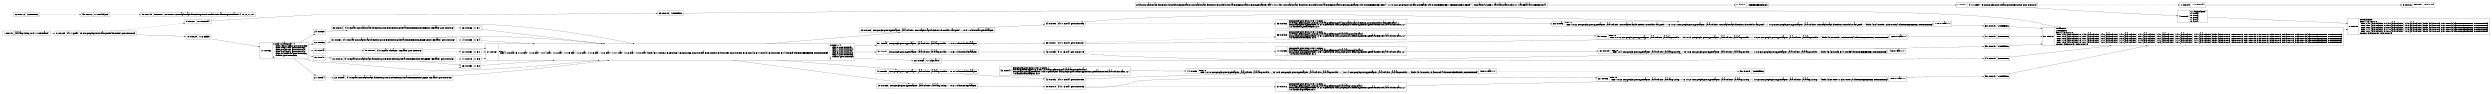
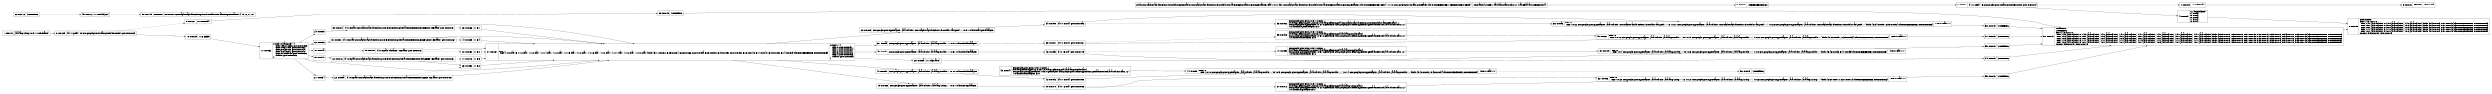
(2366, 20) -> (2365, 20)
